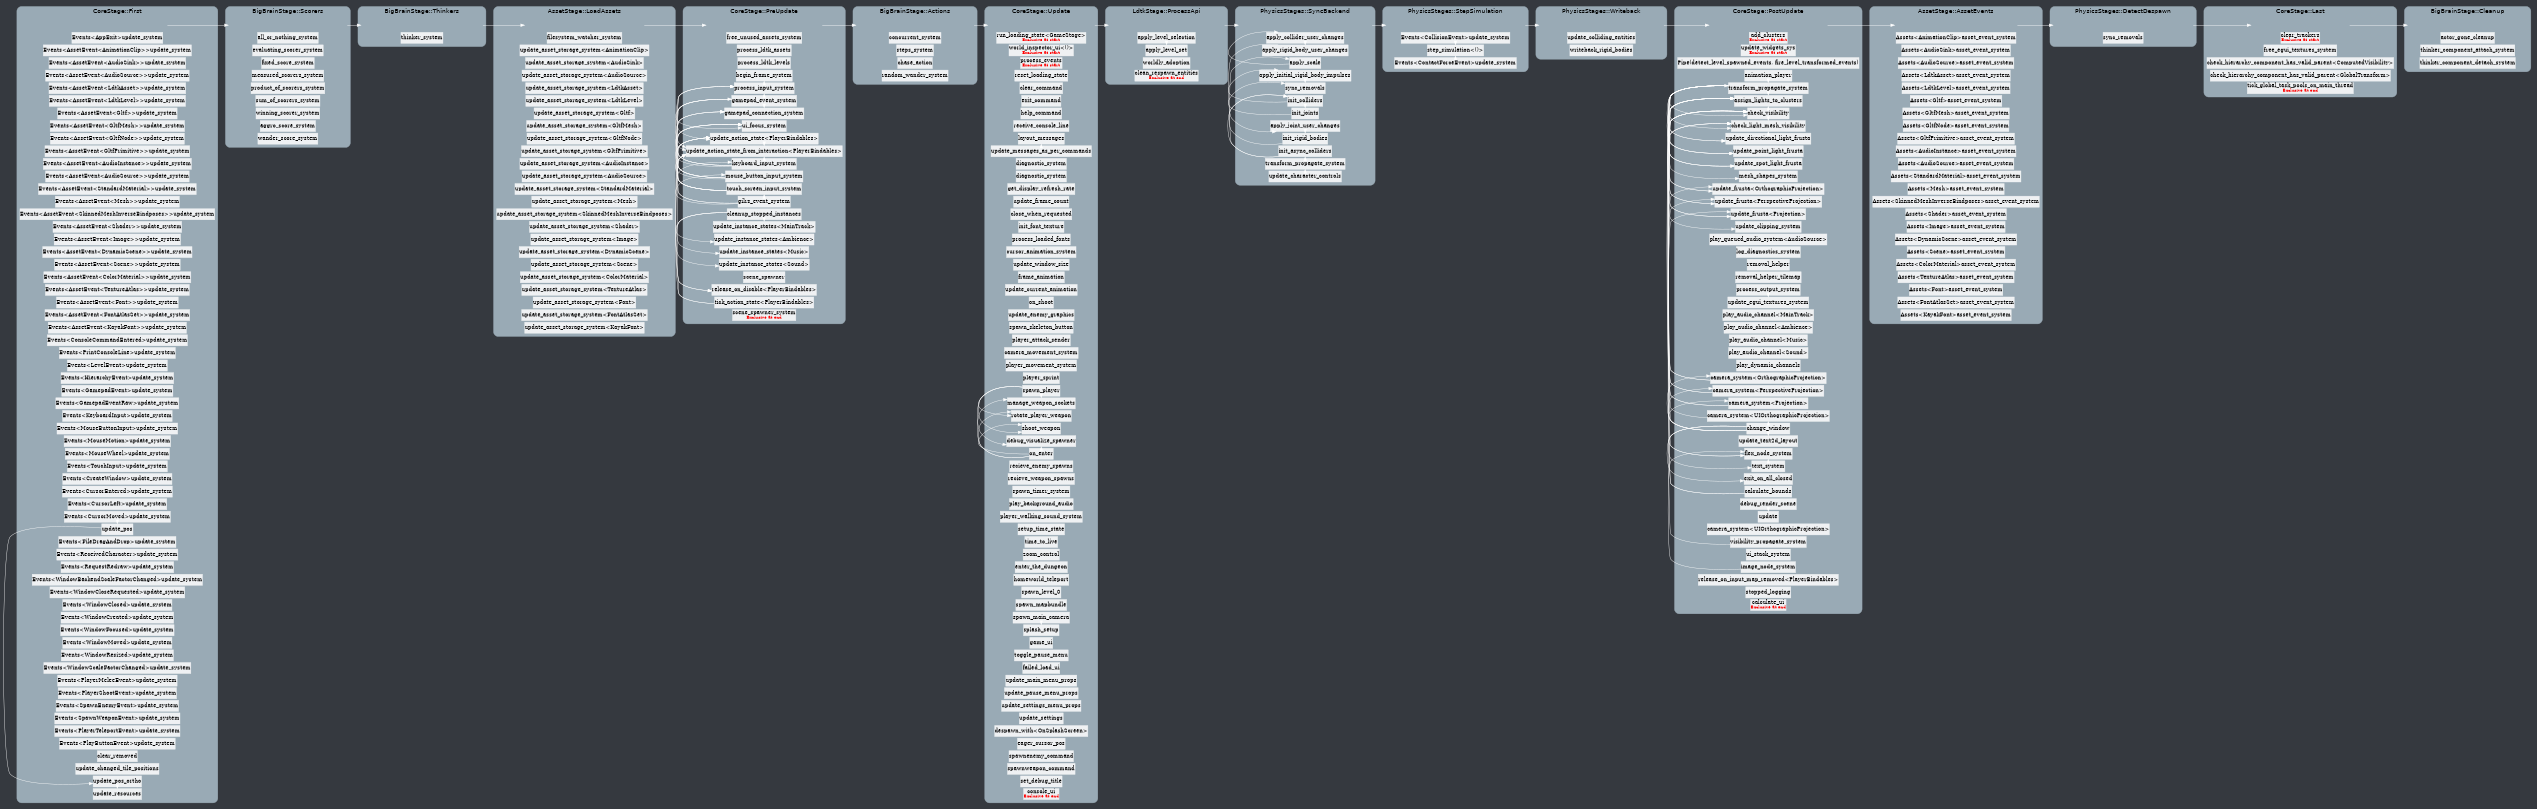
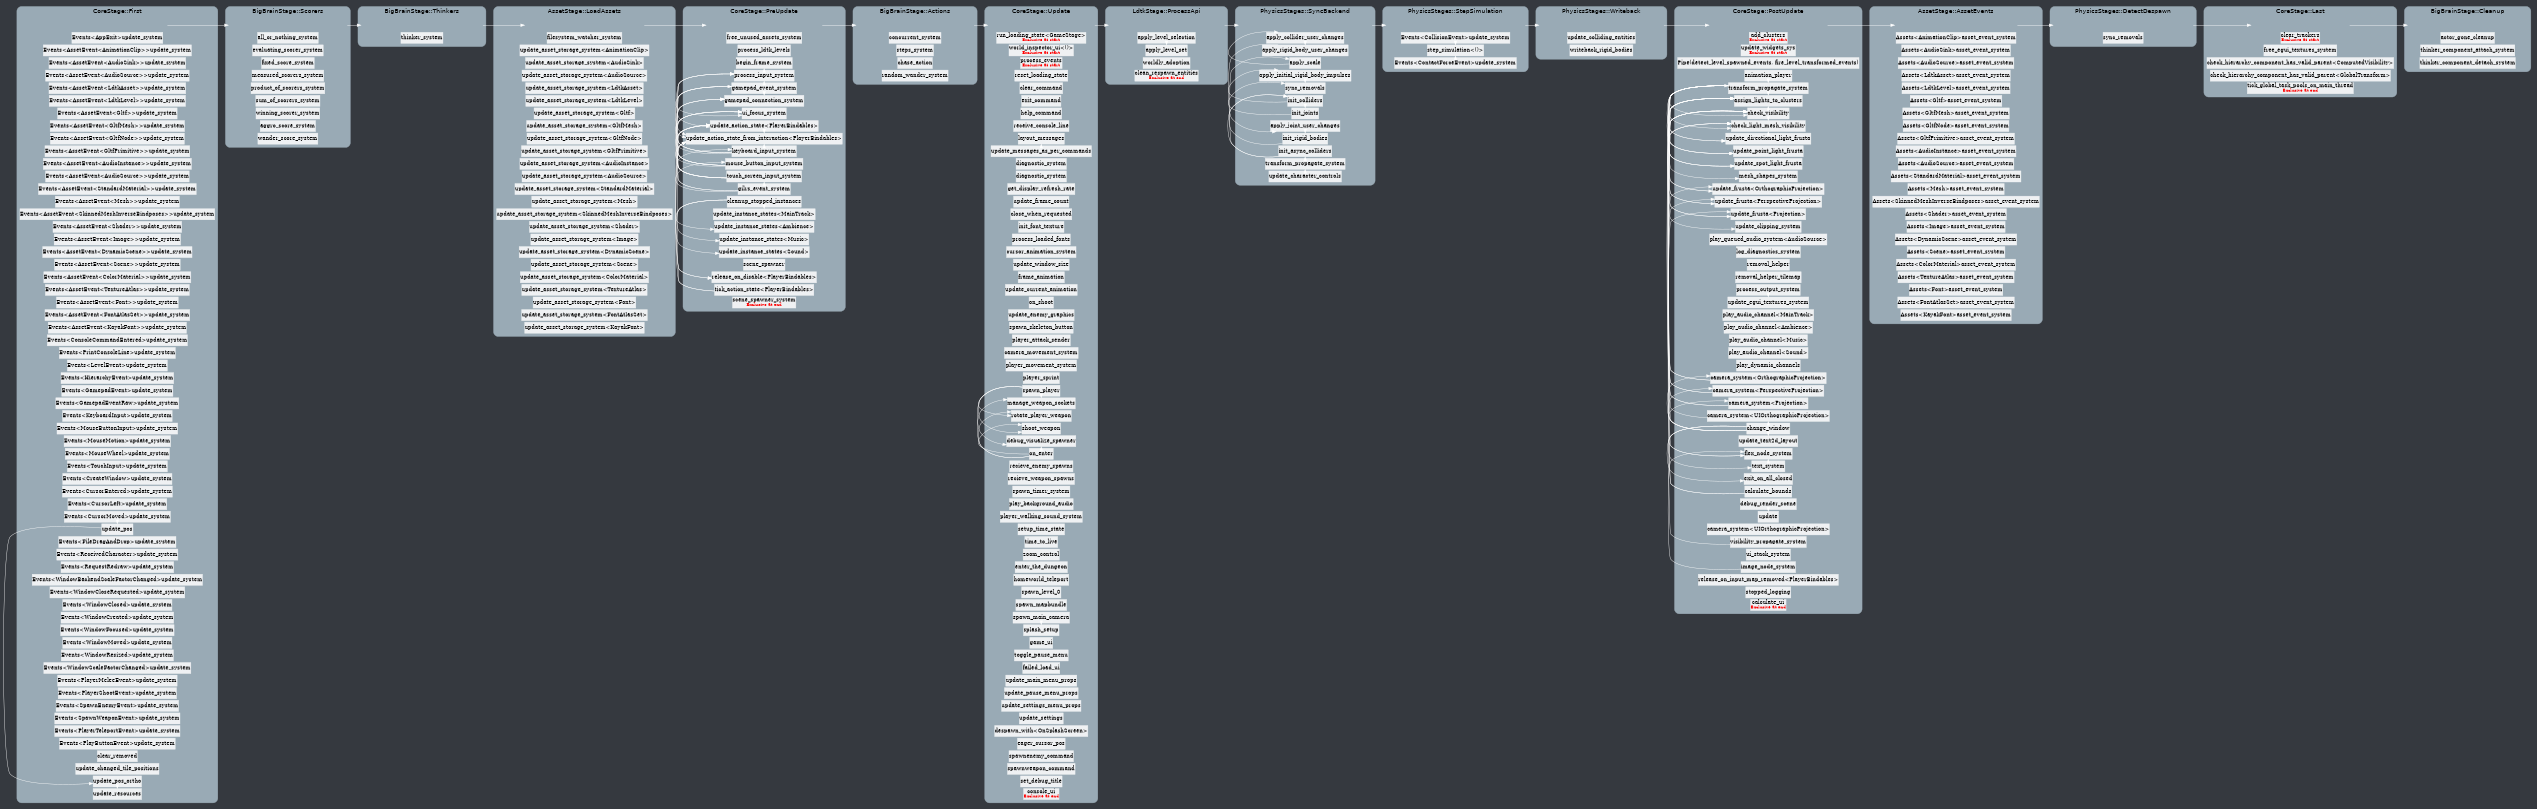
(764, 50) -> none
